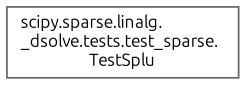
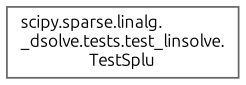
(123, 42) -> (123, 42)
